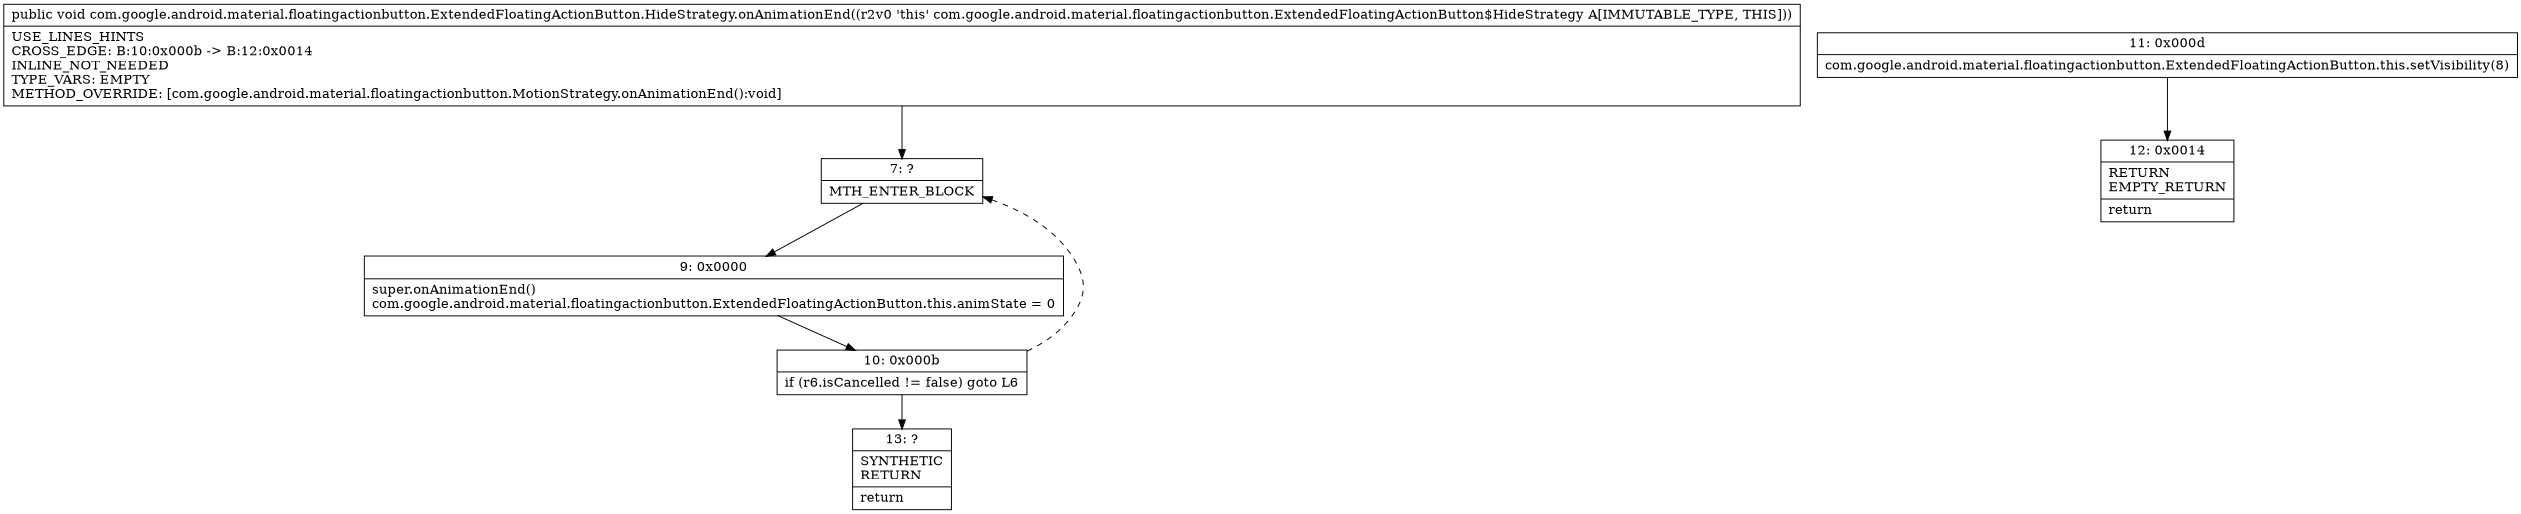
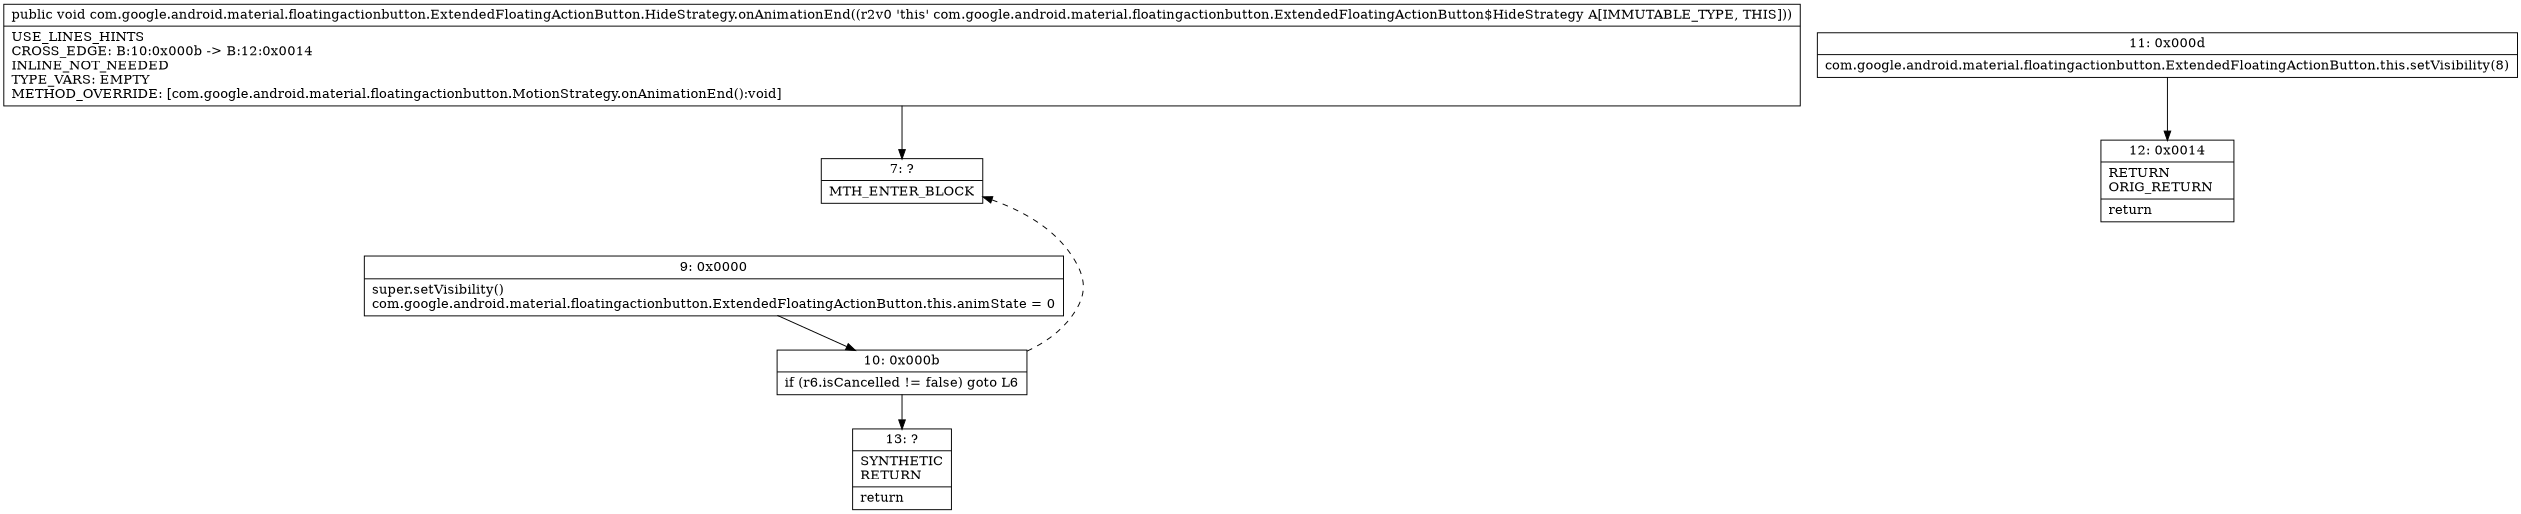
(2167, 187) -> (2161, 187)
(819, 227) -> none
(454, 290) -> (438, 290)
